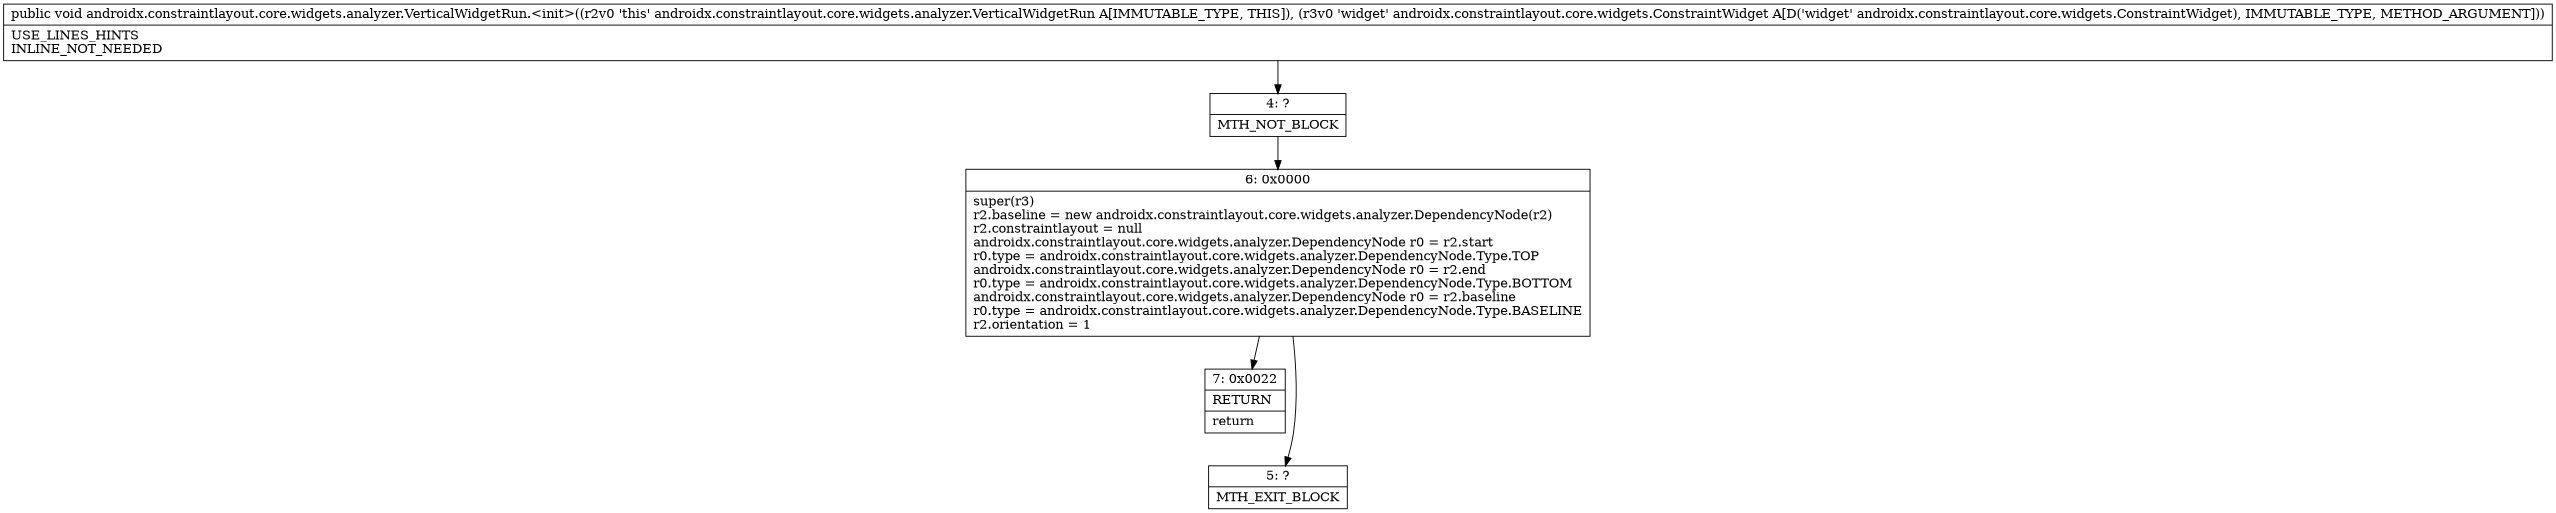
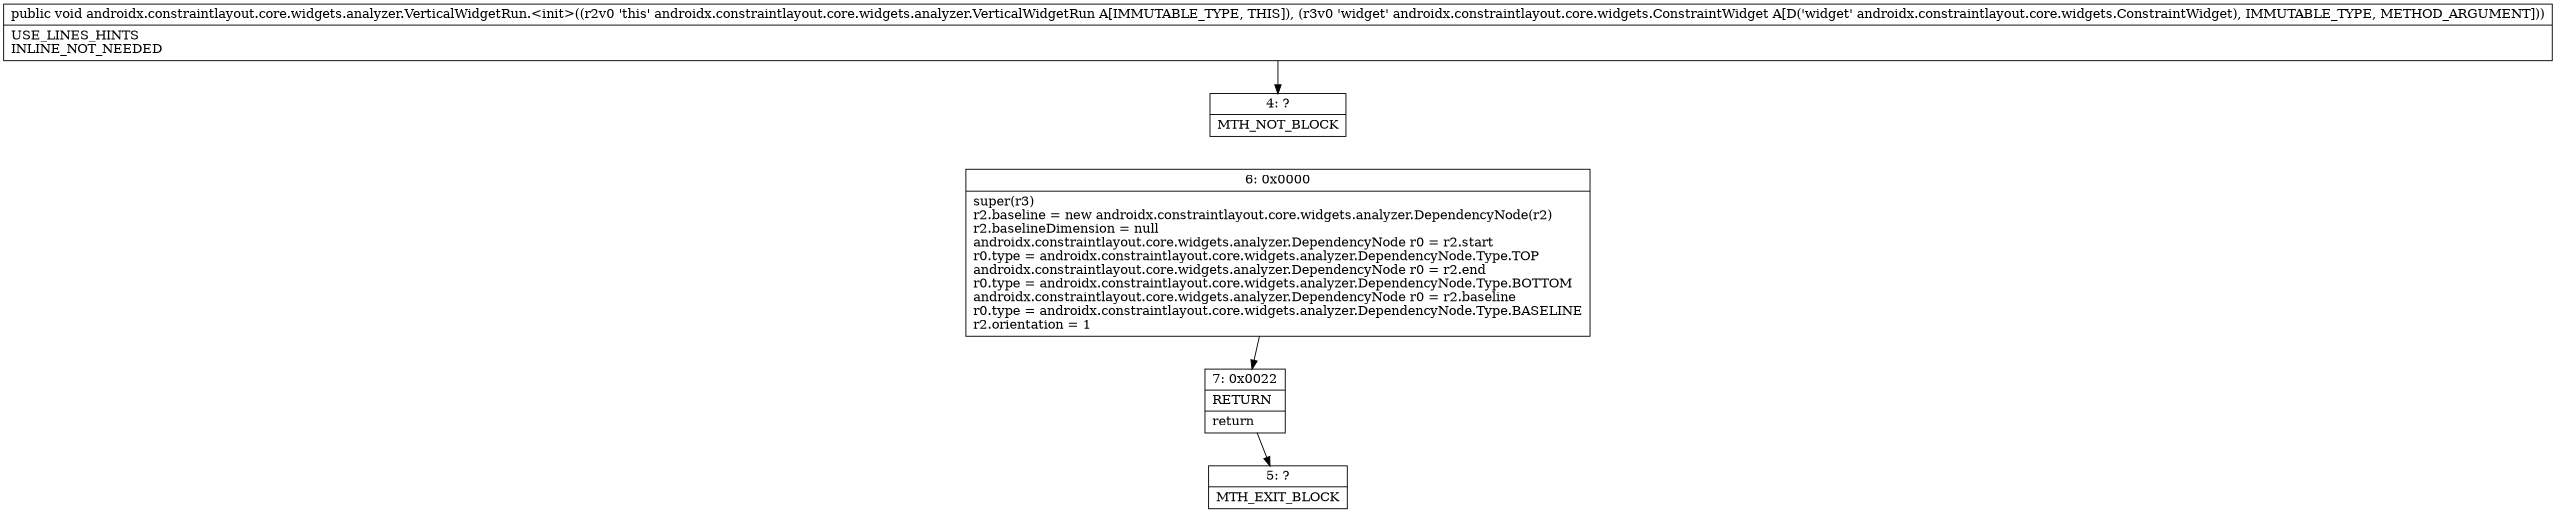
(1278, 148) -> none
(1058, 229) -> (1066, 229)
(1296, 397) -> (1262, 445)
